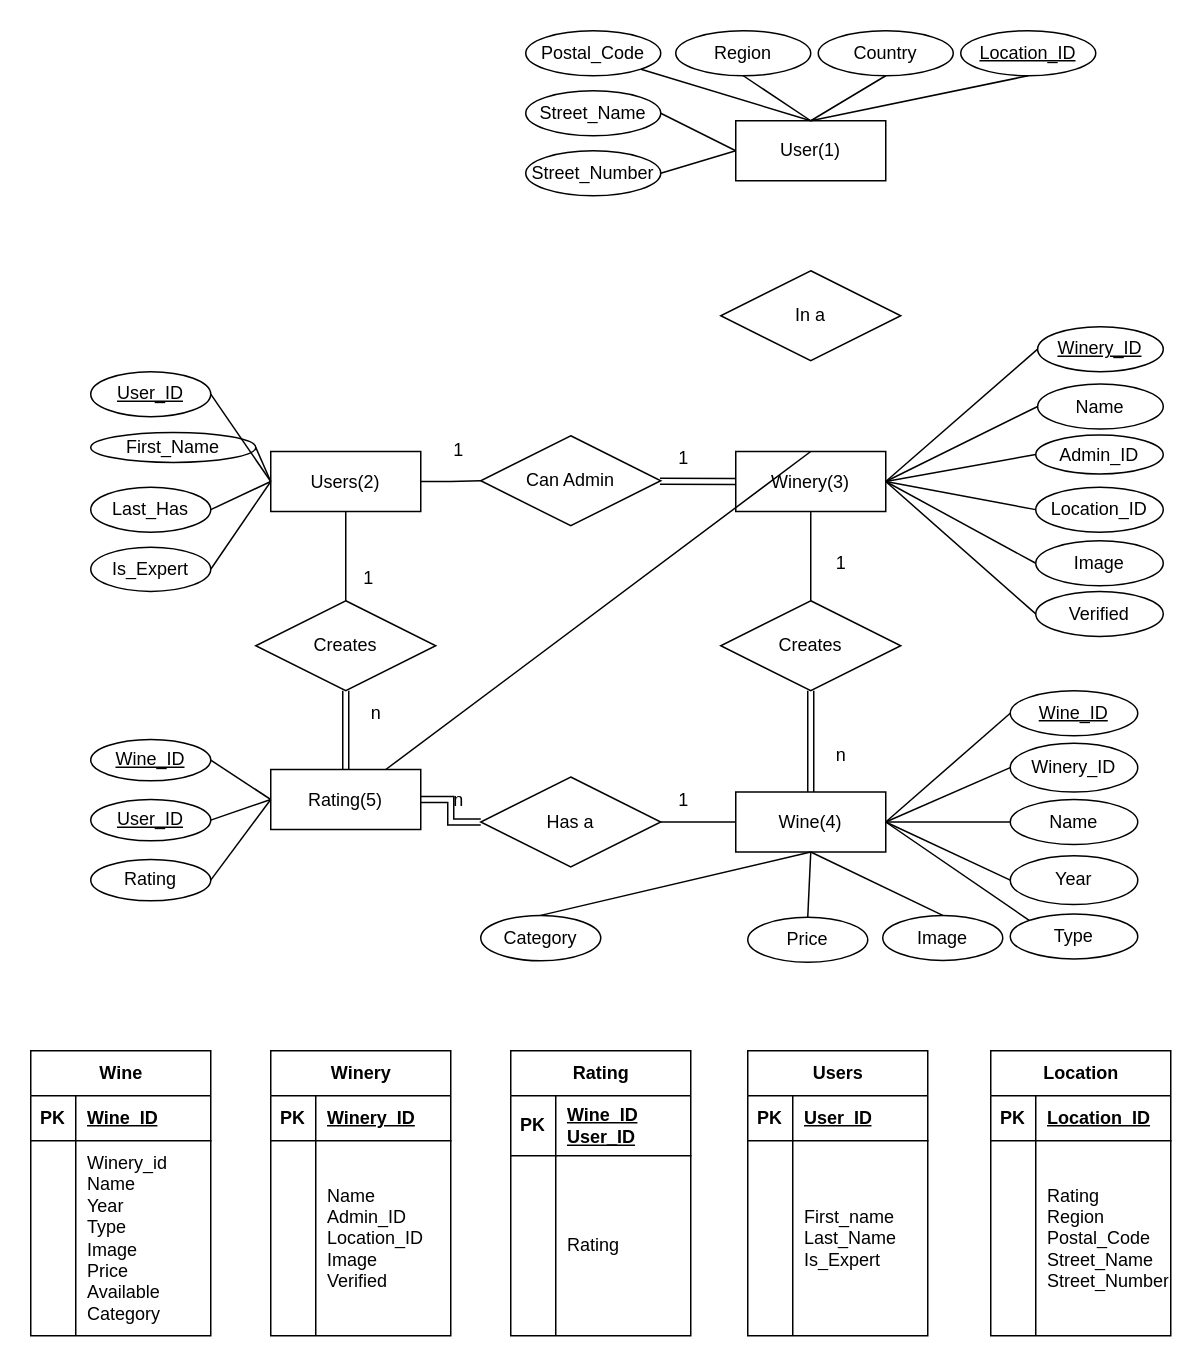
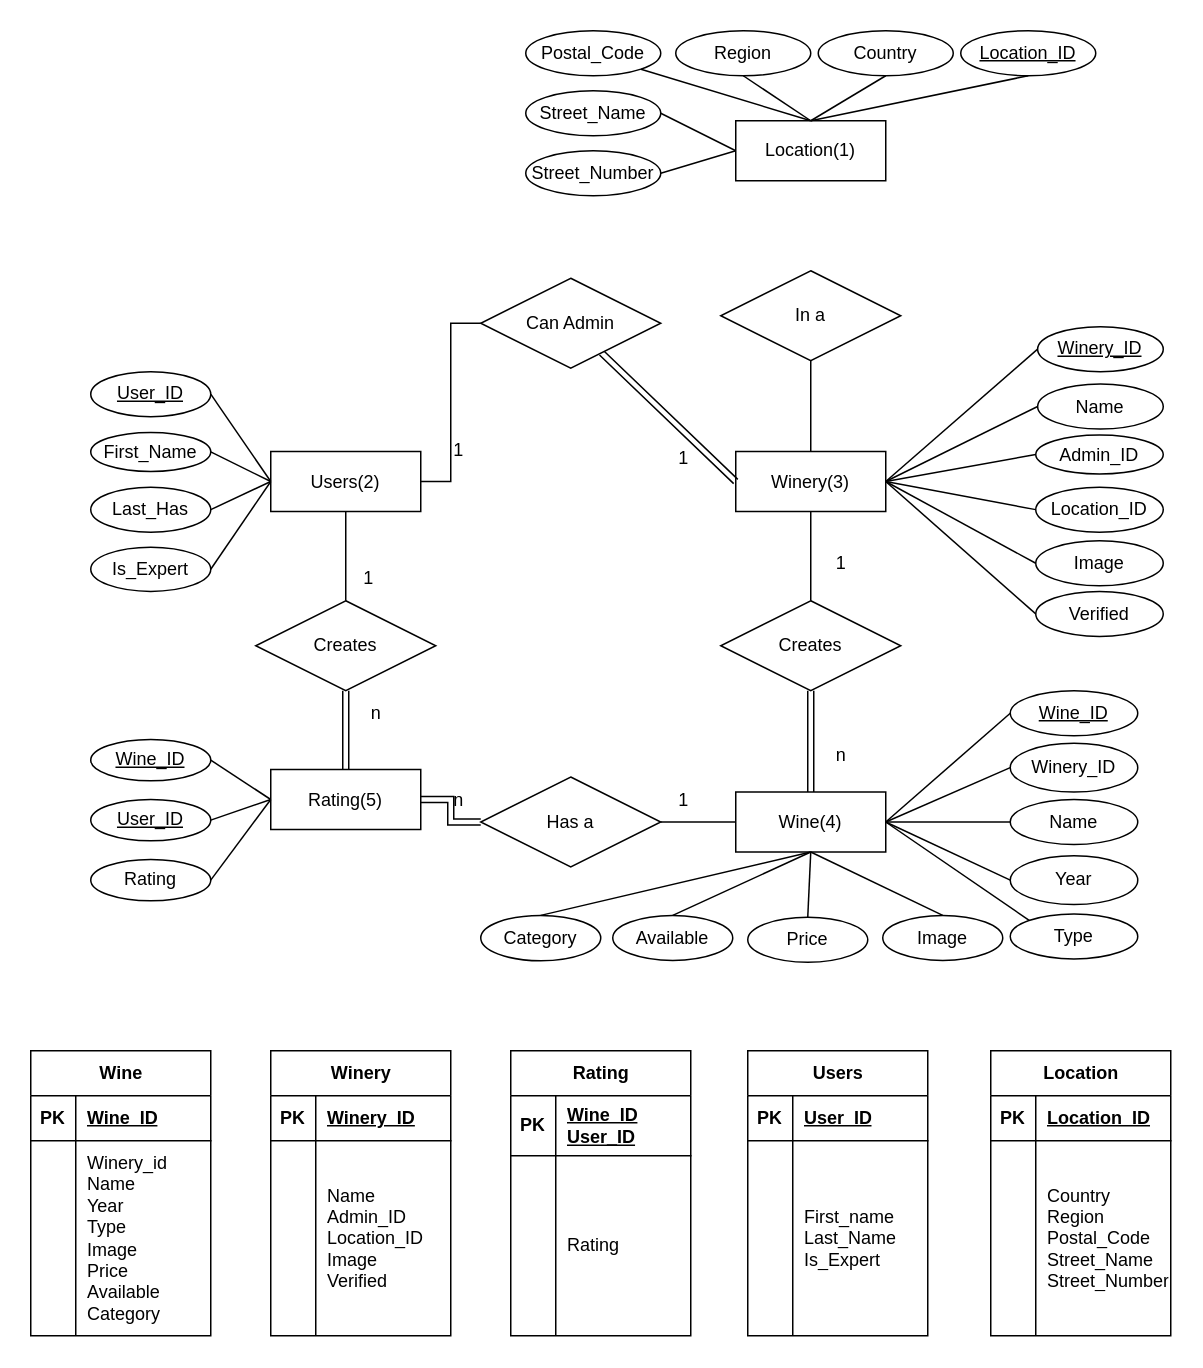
(811, 151) -> (811, 151)
(173, 447) -> (151, 452)
(571, 481) -> (571, 323)
(598, 611) -> (811, 406)
none -> (738, 886)
none -> (673, 938)
(1109, 1238) -> (1109, 1238)
